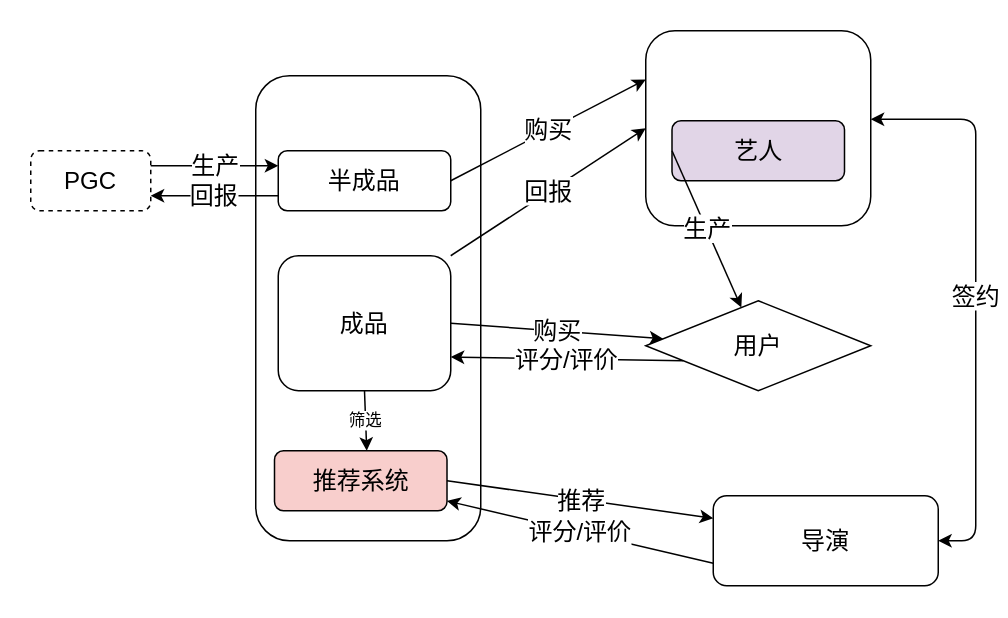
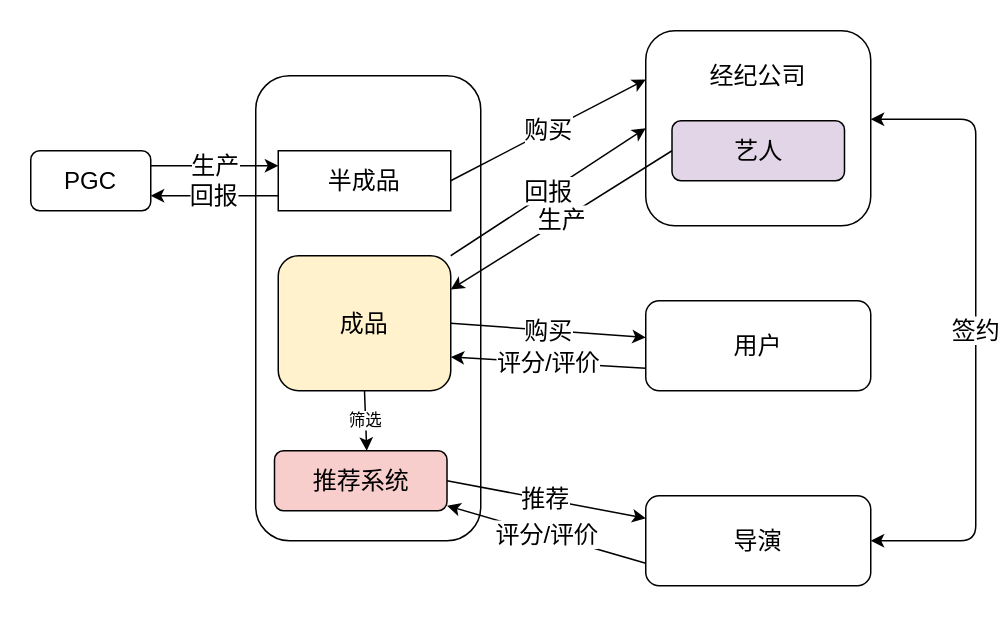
none -> (758, 76)
(91, 181) -> (91, 181)
(365, 181) -> (365, 181)
(705, 224) -> (566, 217)
(365, 323) -> (365, 323)
(758, 346) -> (758, 346)
(826, 541) -> (758, 541)
